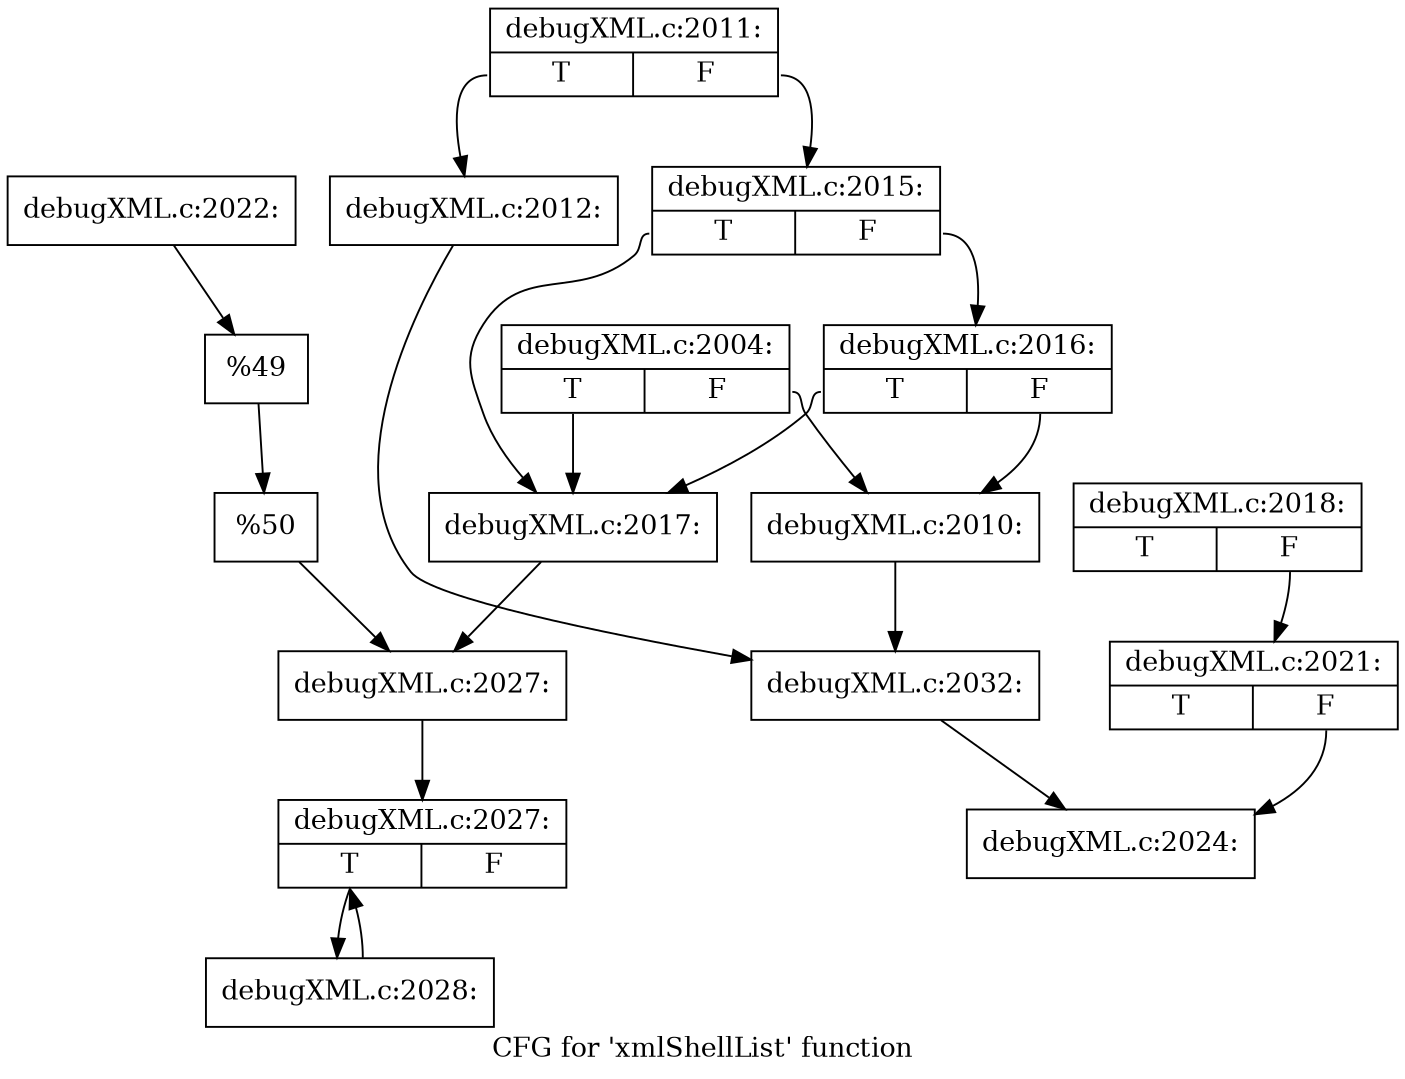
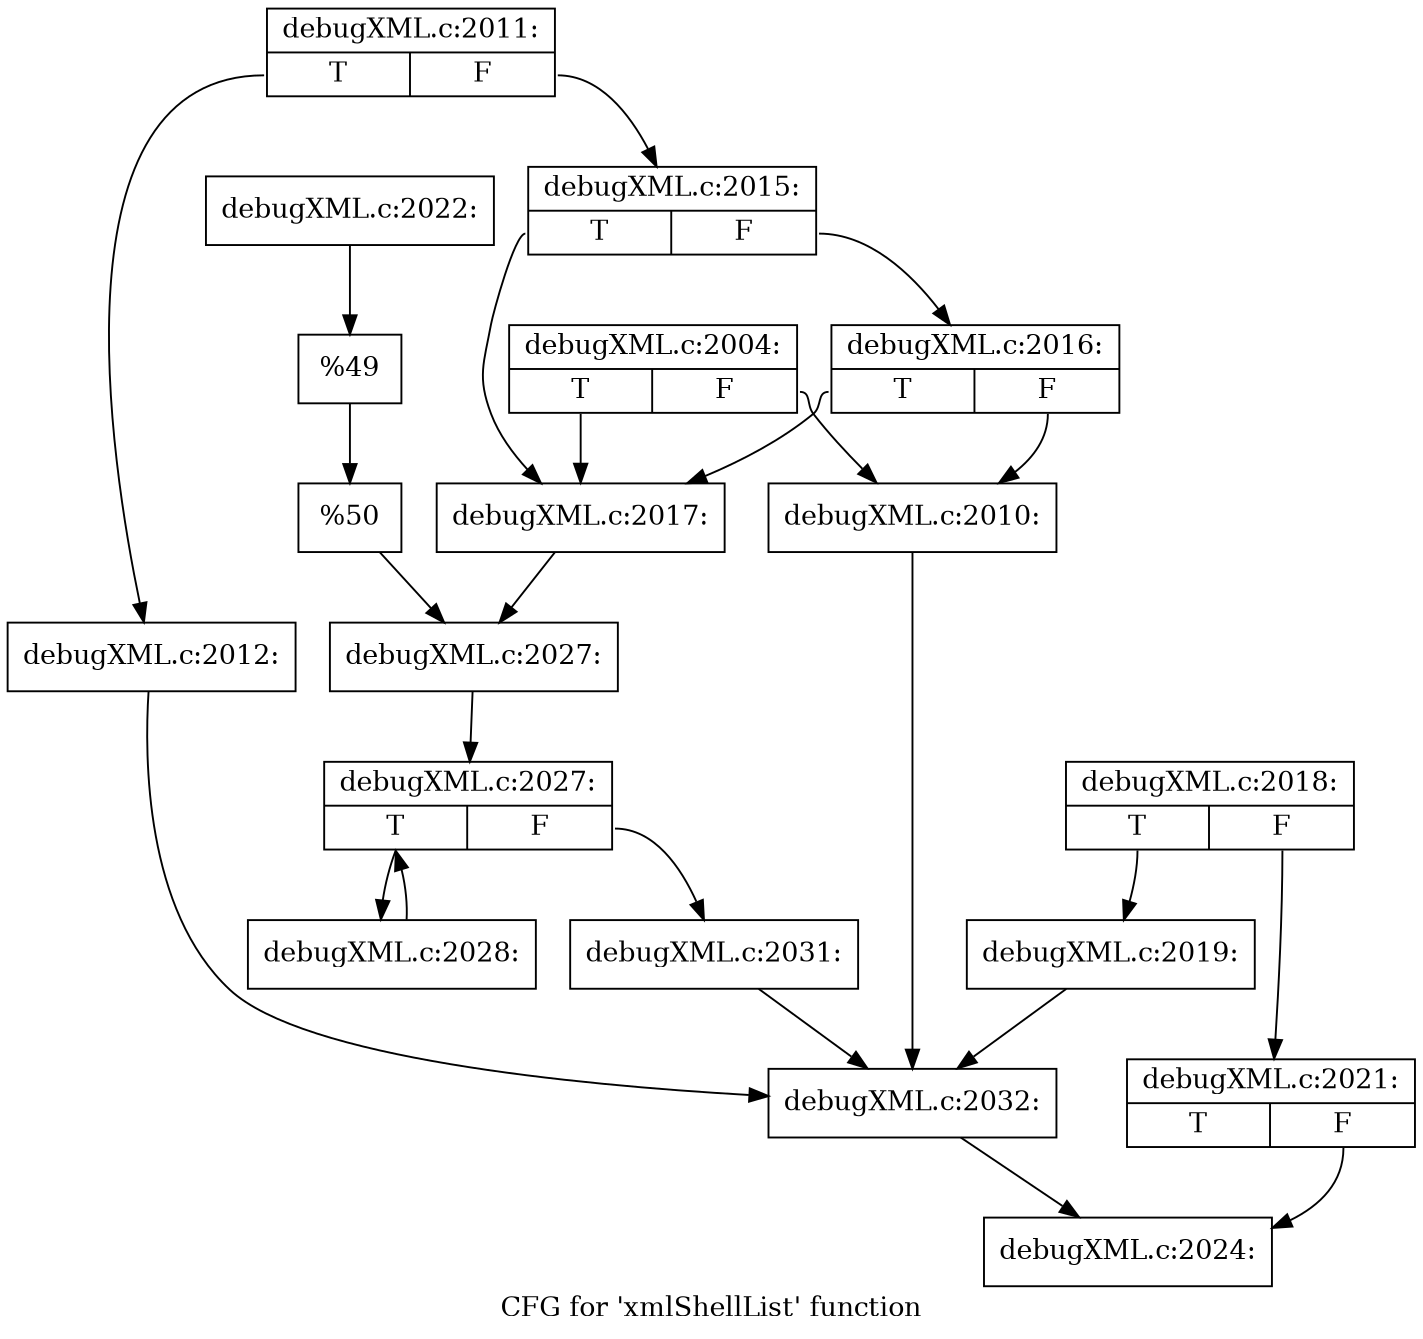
none -> (714, 954)
none -> (1111, 954)
